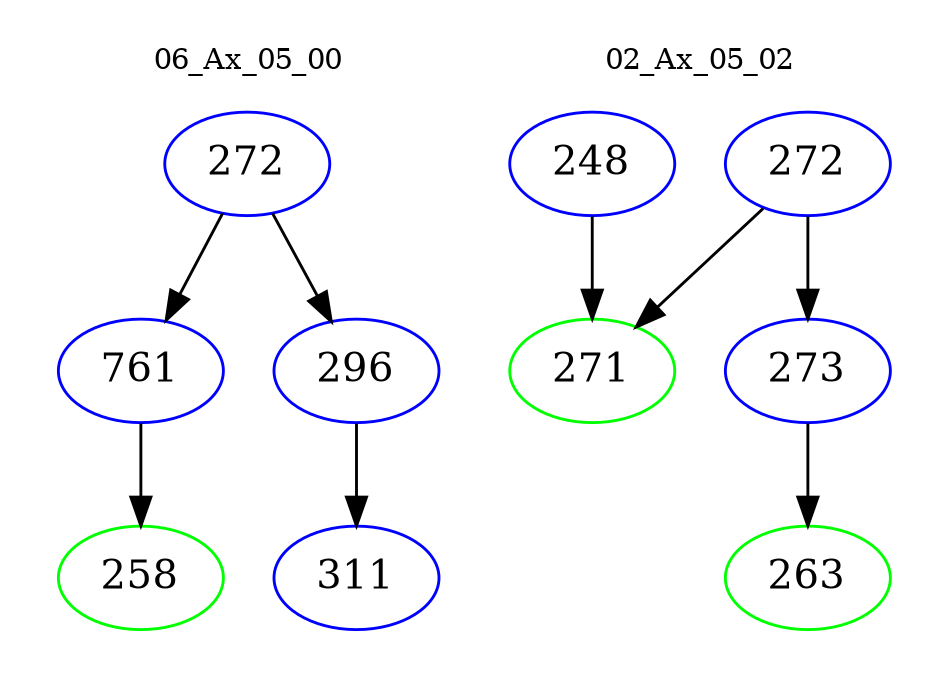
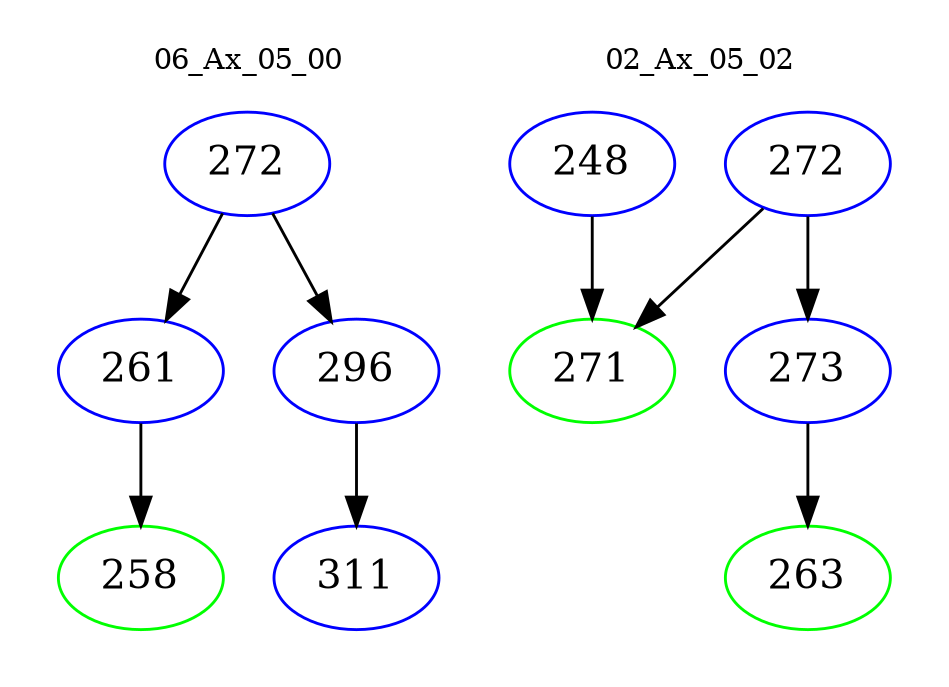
(141, 371) -> (141, 371)
